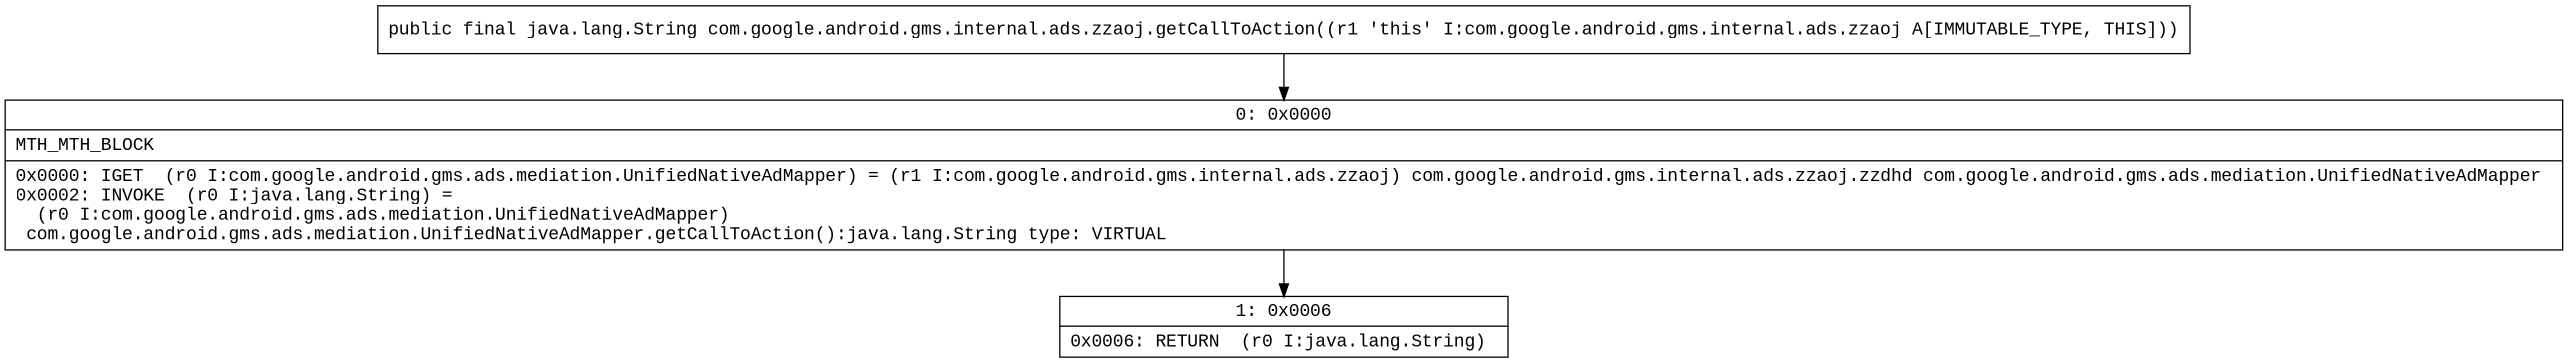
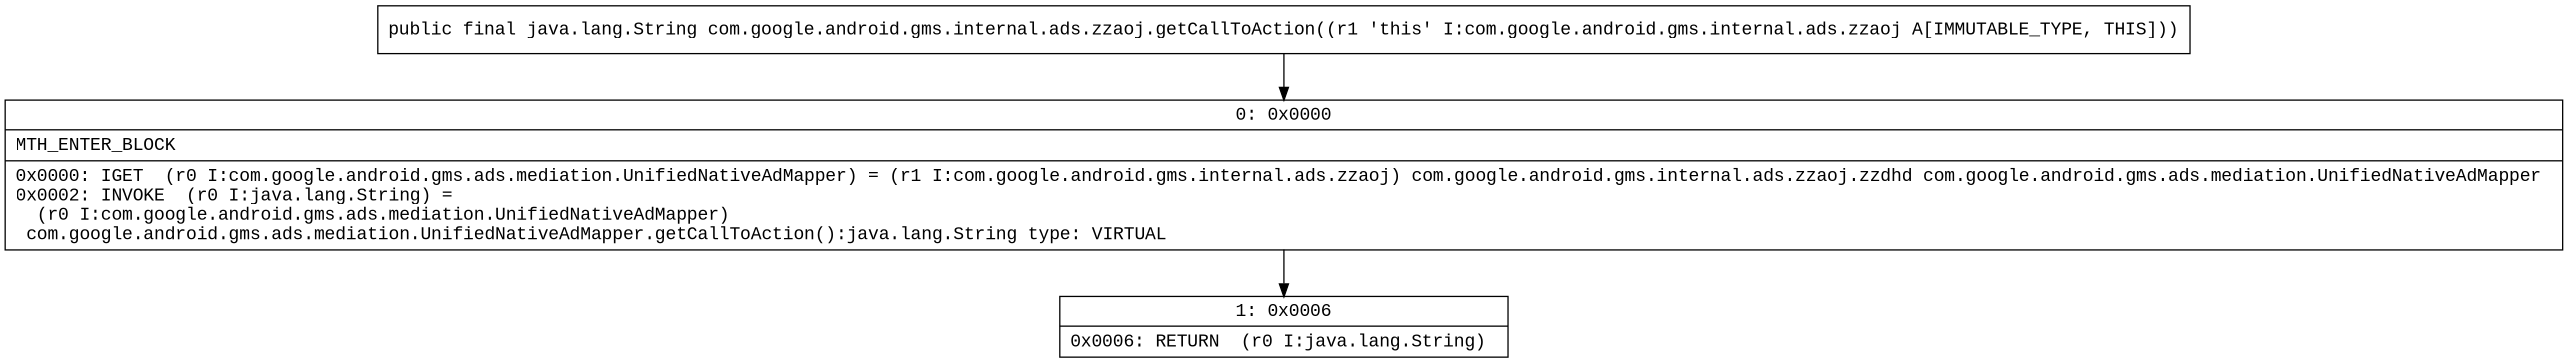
(85, 145) -> (96, 145)
